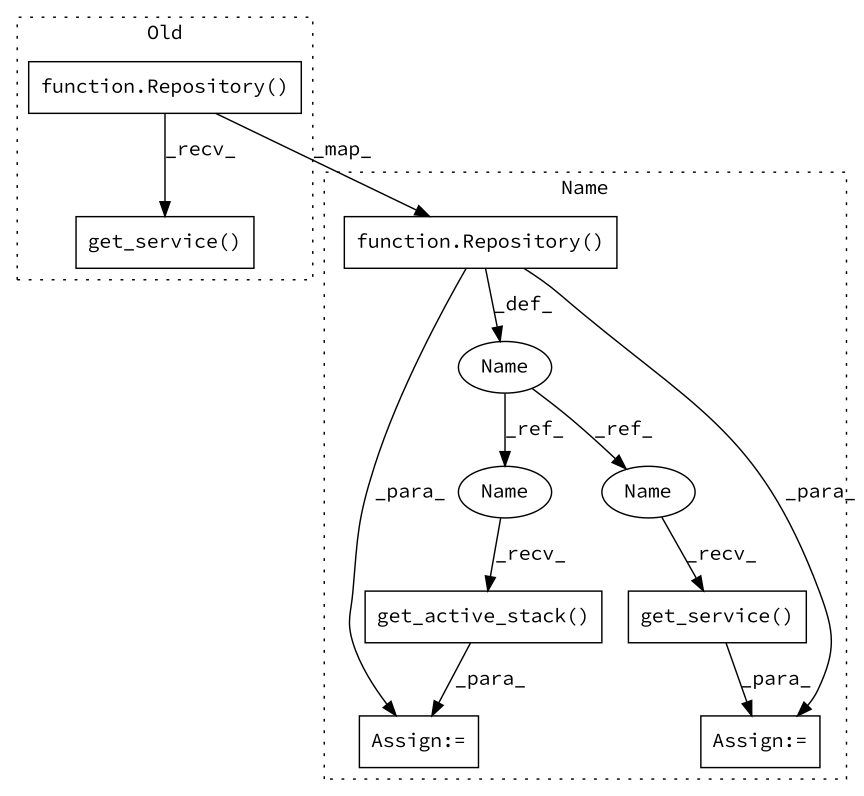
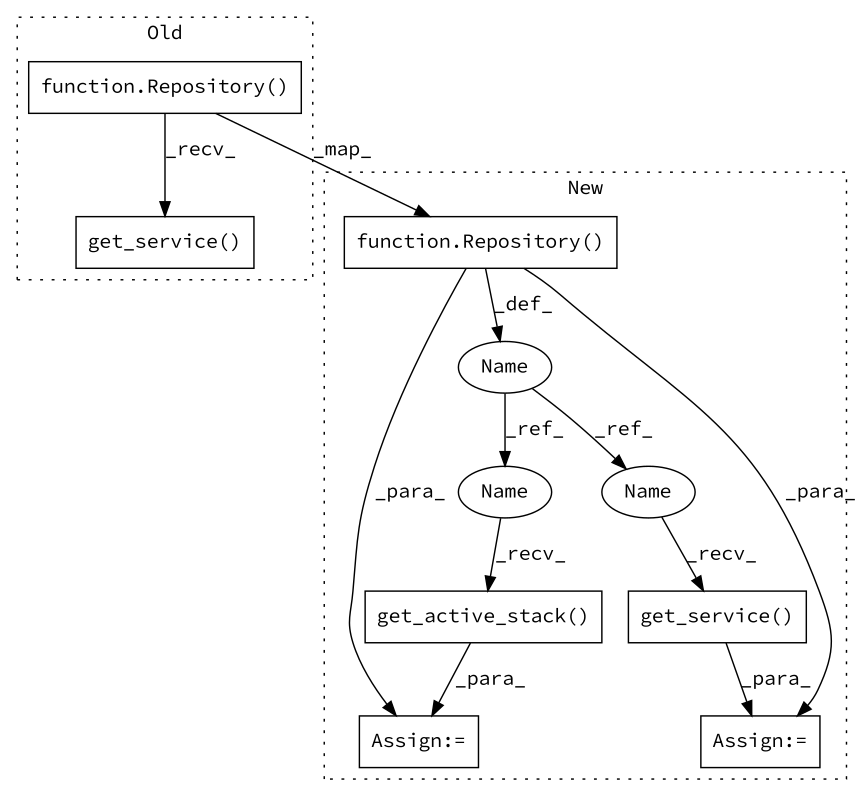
(585, 189) -> (585, 189)
